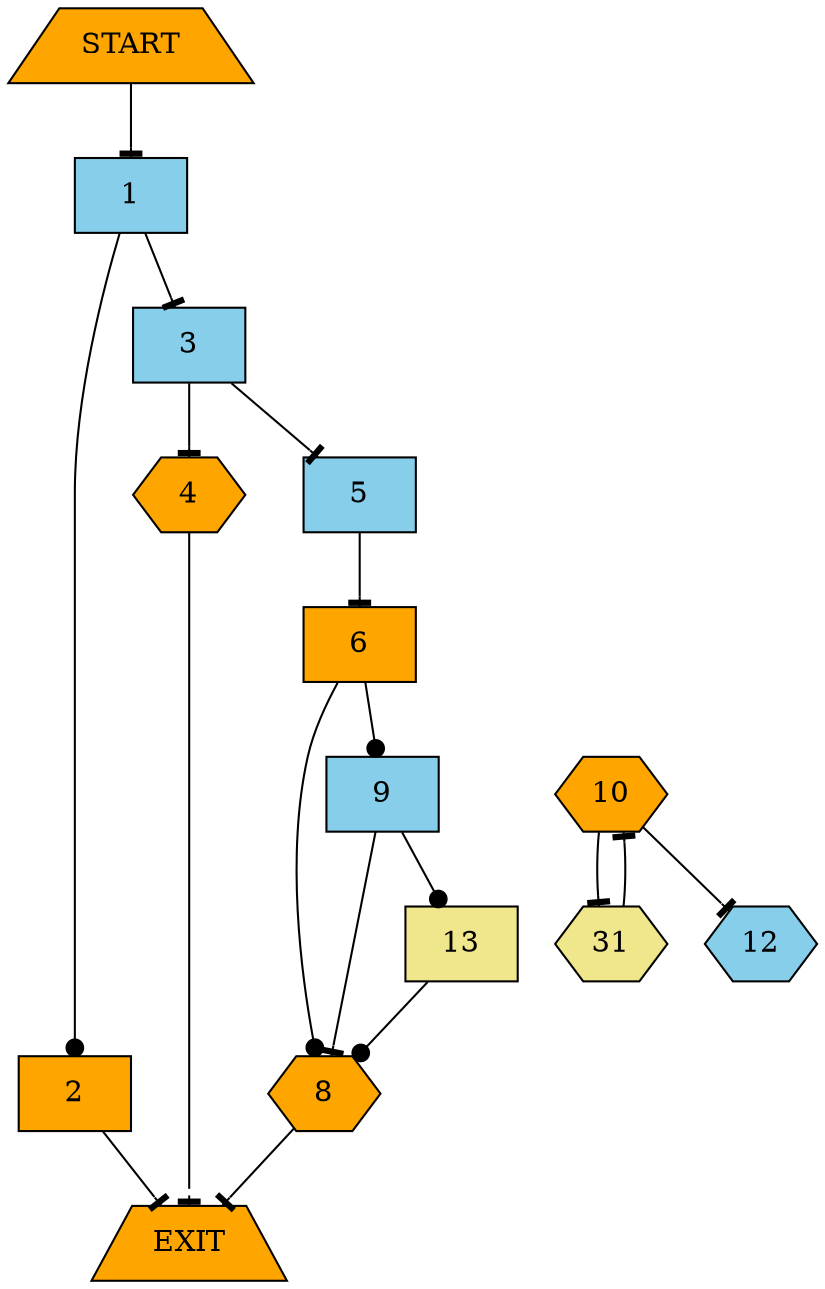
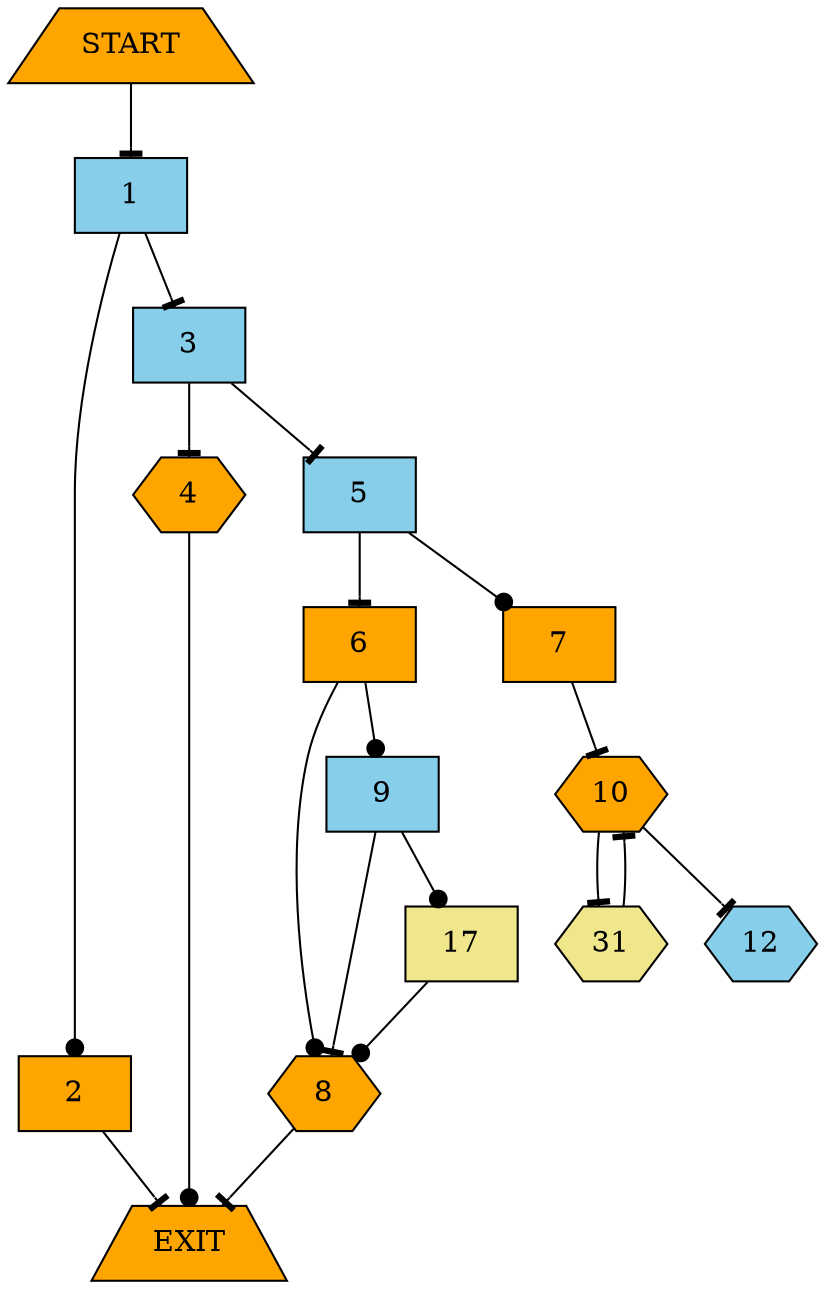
none -> (559, 645)
(189, 861) -> (189, 861)
(462, 944) -> (462, 944)
